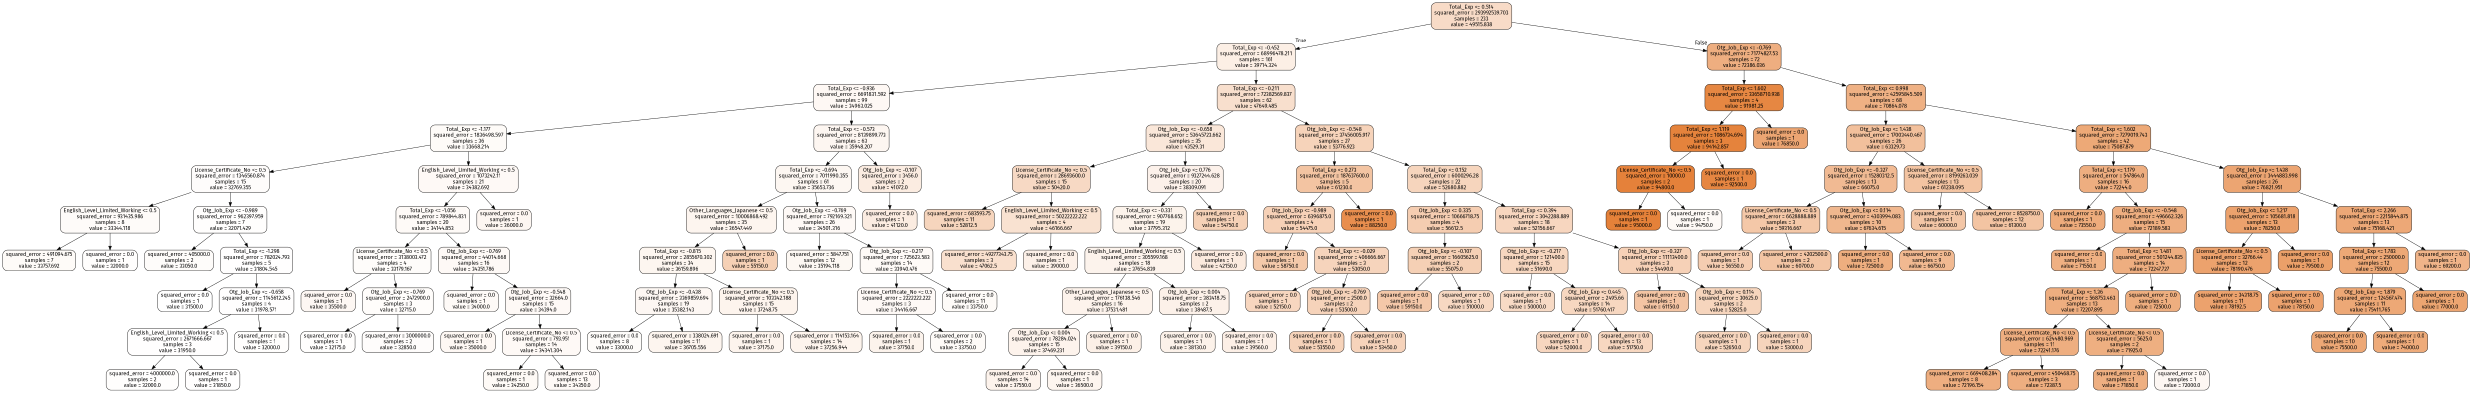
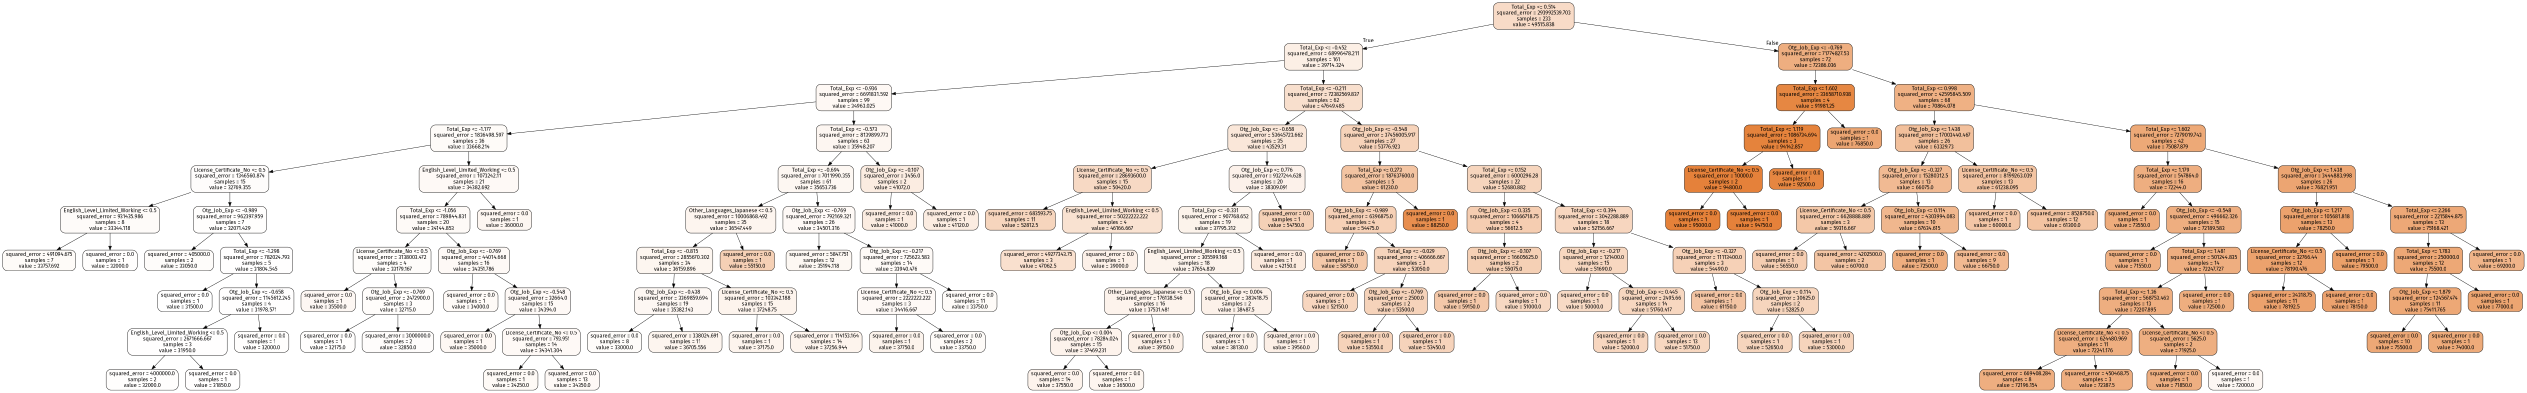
none -> (889, 220)
(1695, 220) -> (1754, 220)
(1378, 342) -> (1427, 342)
